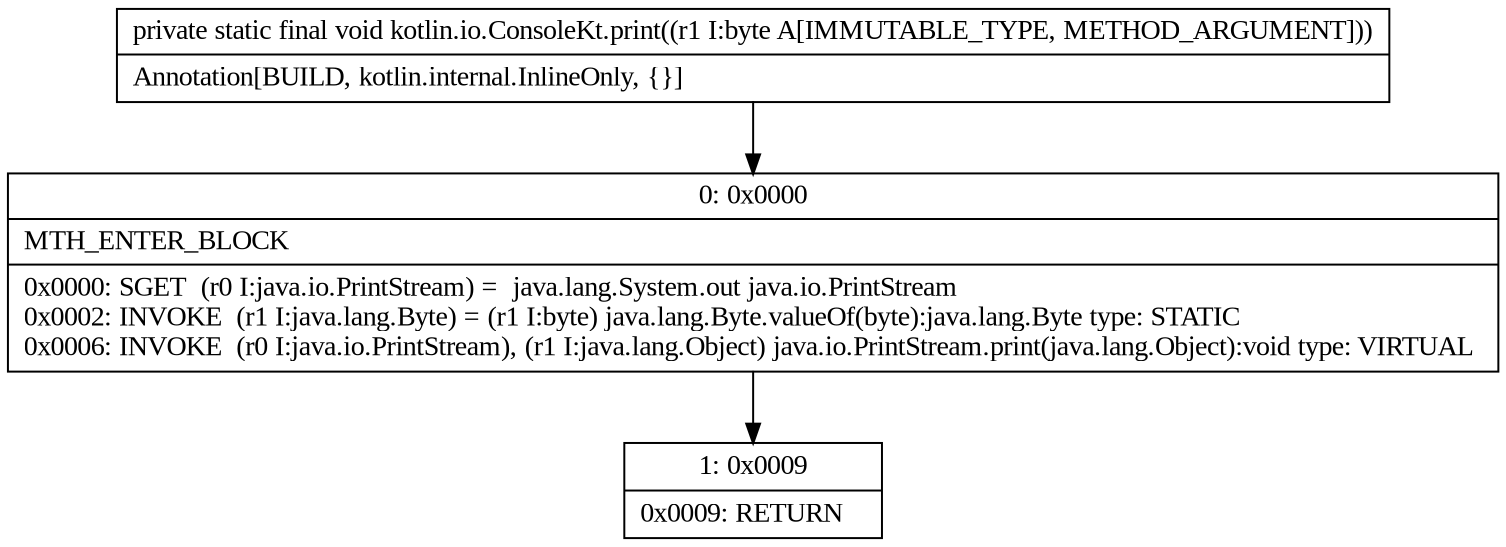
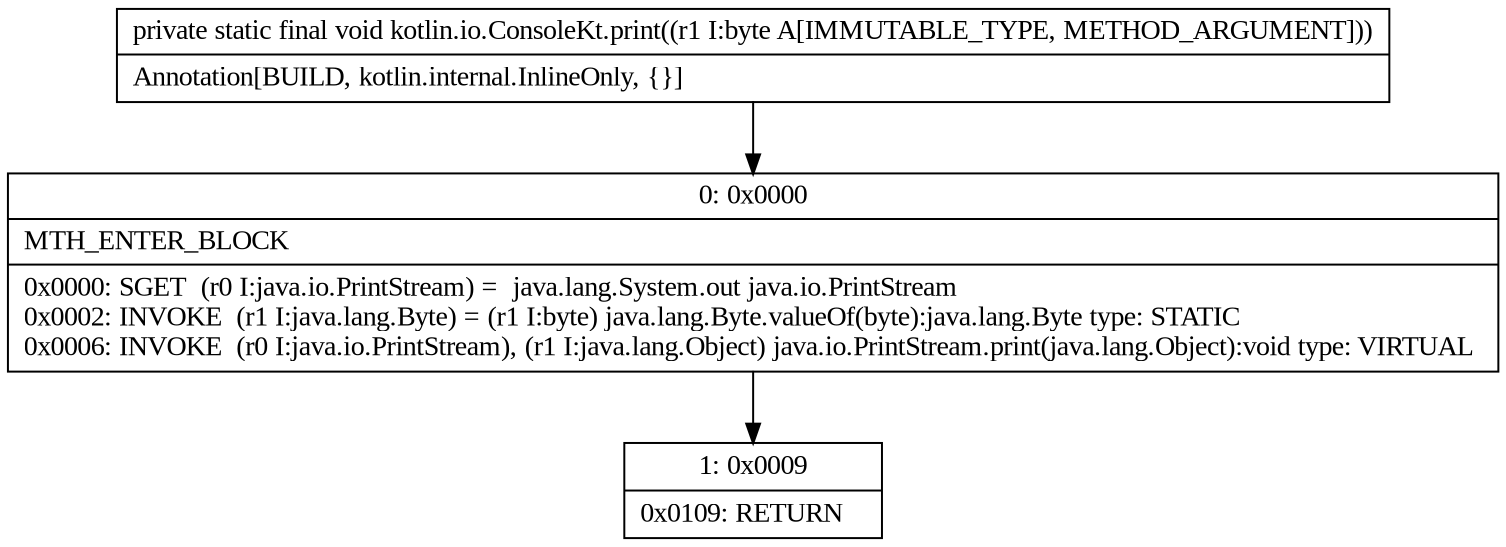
(753, 513) -> (753, 513)
